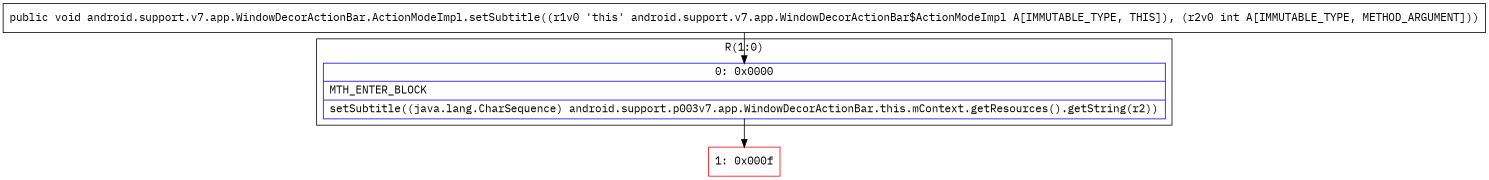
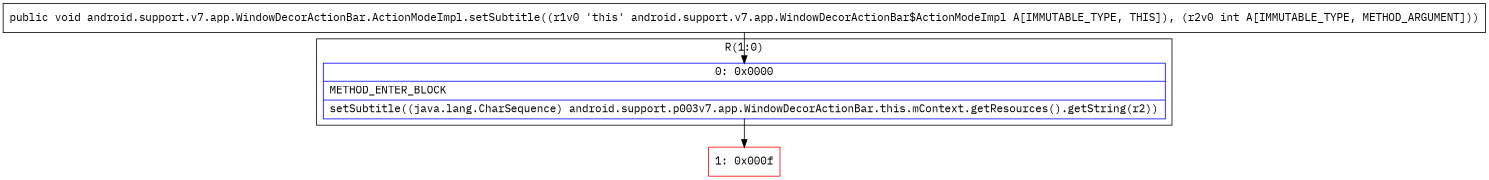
(378, 90) -> (388, 90)
